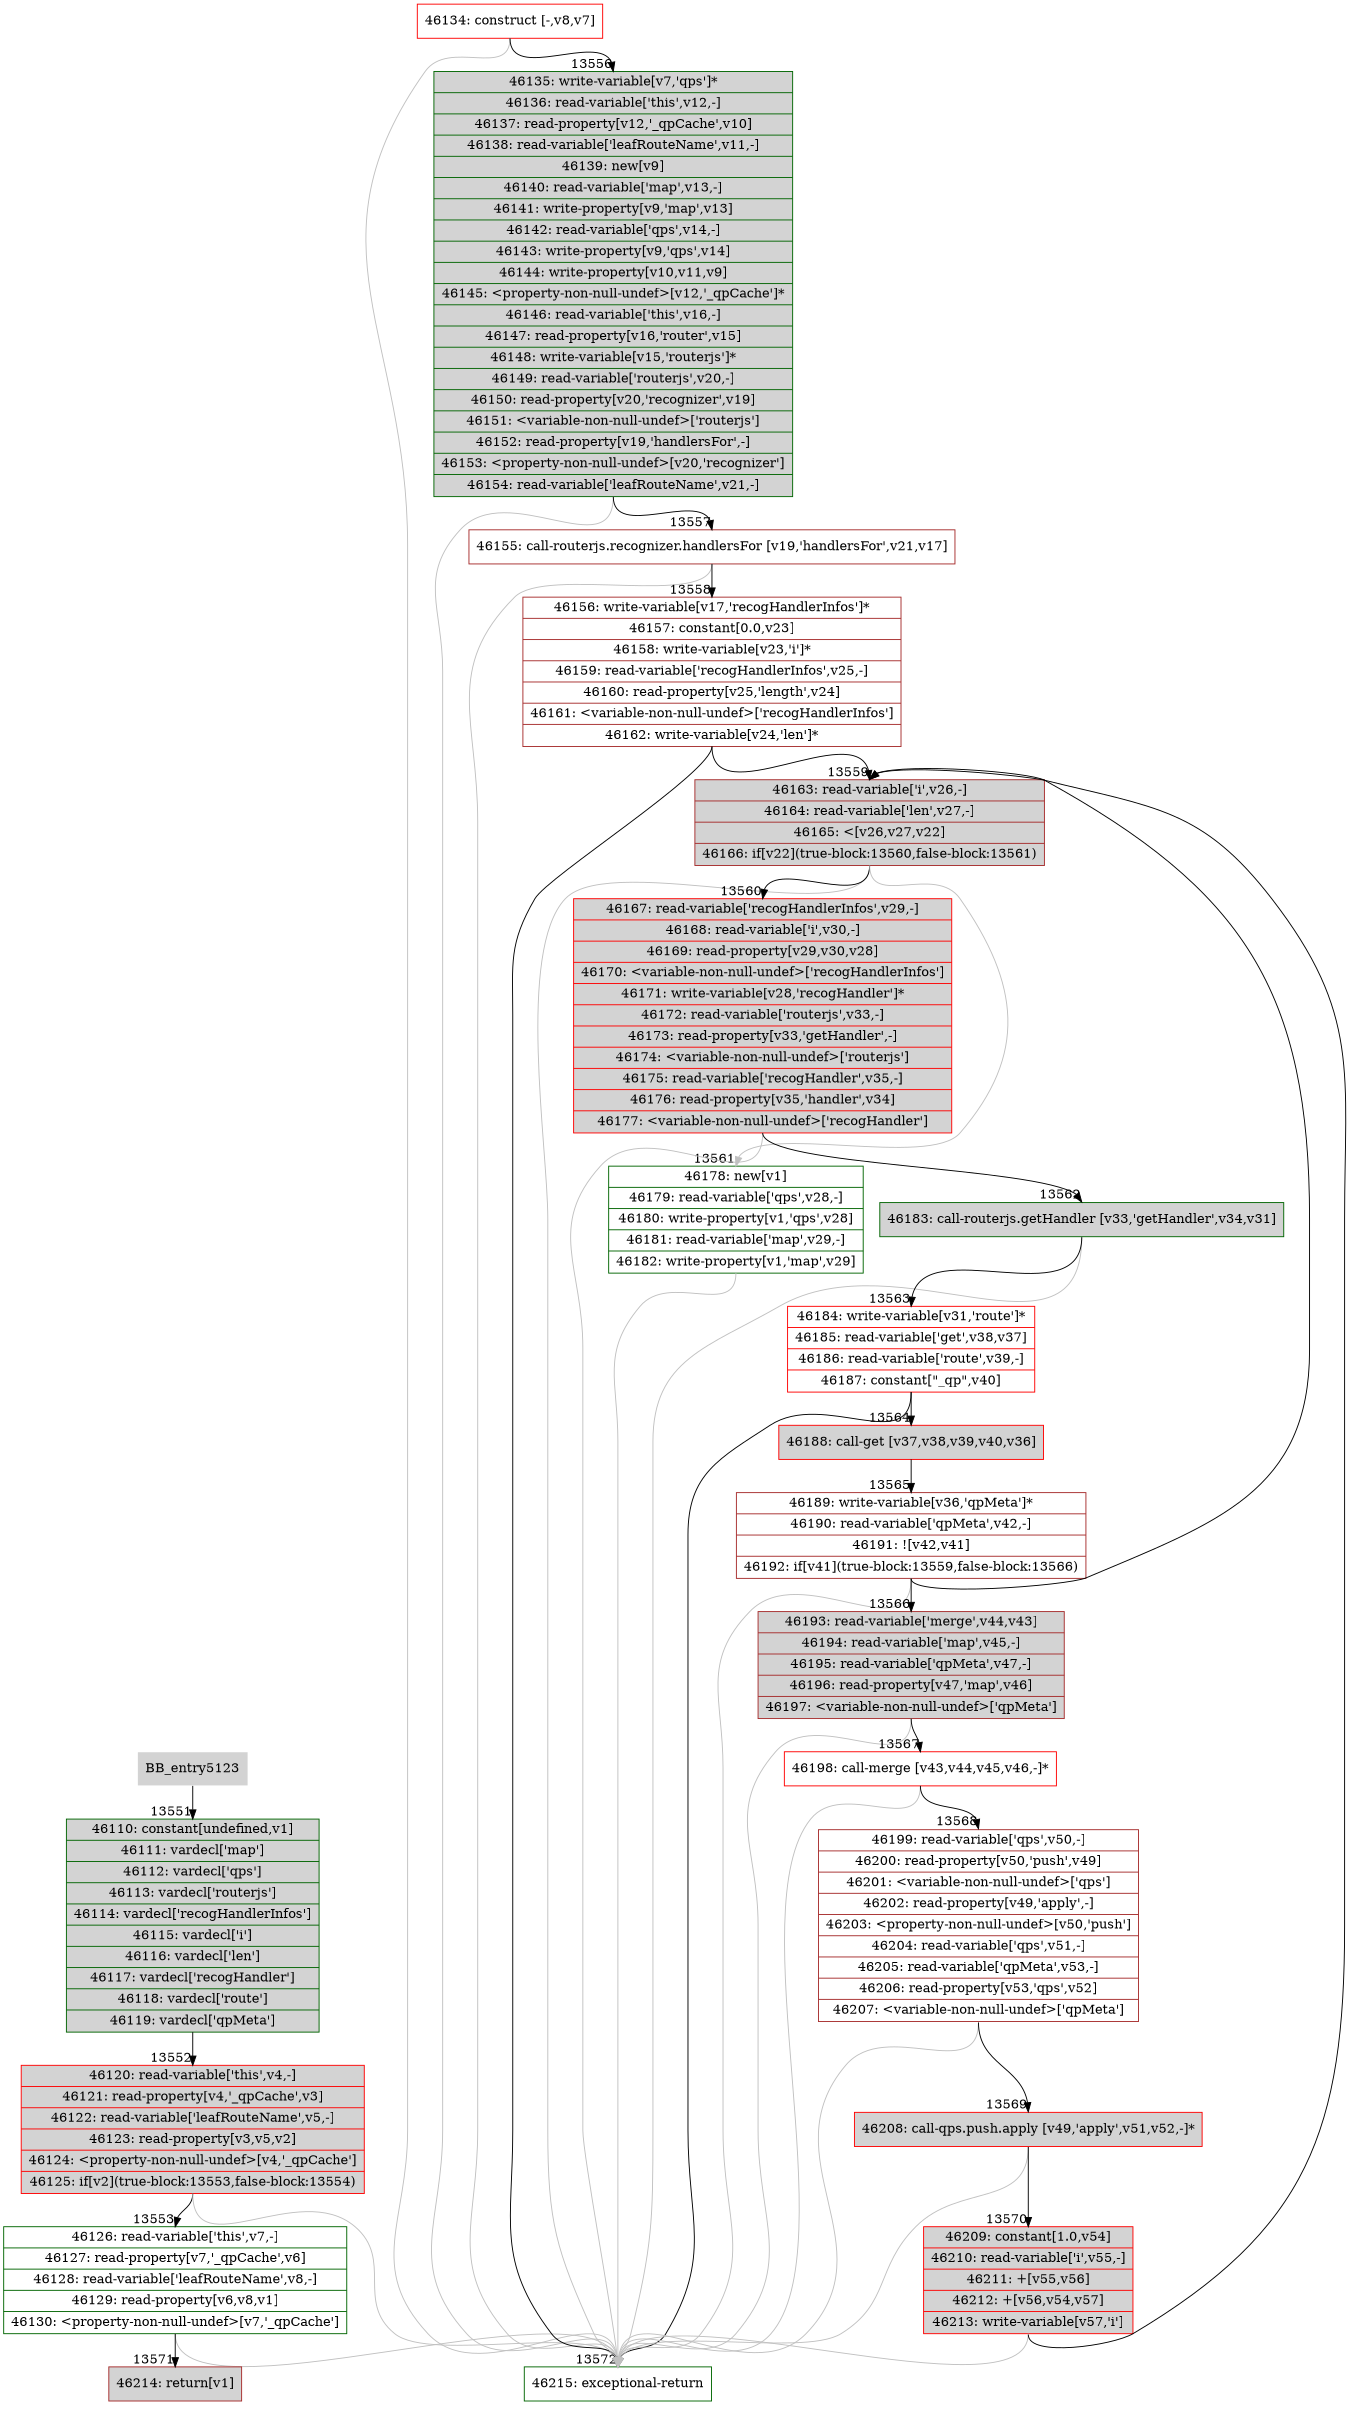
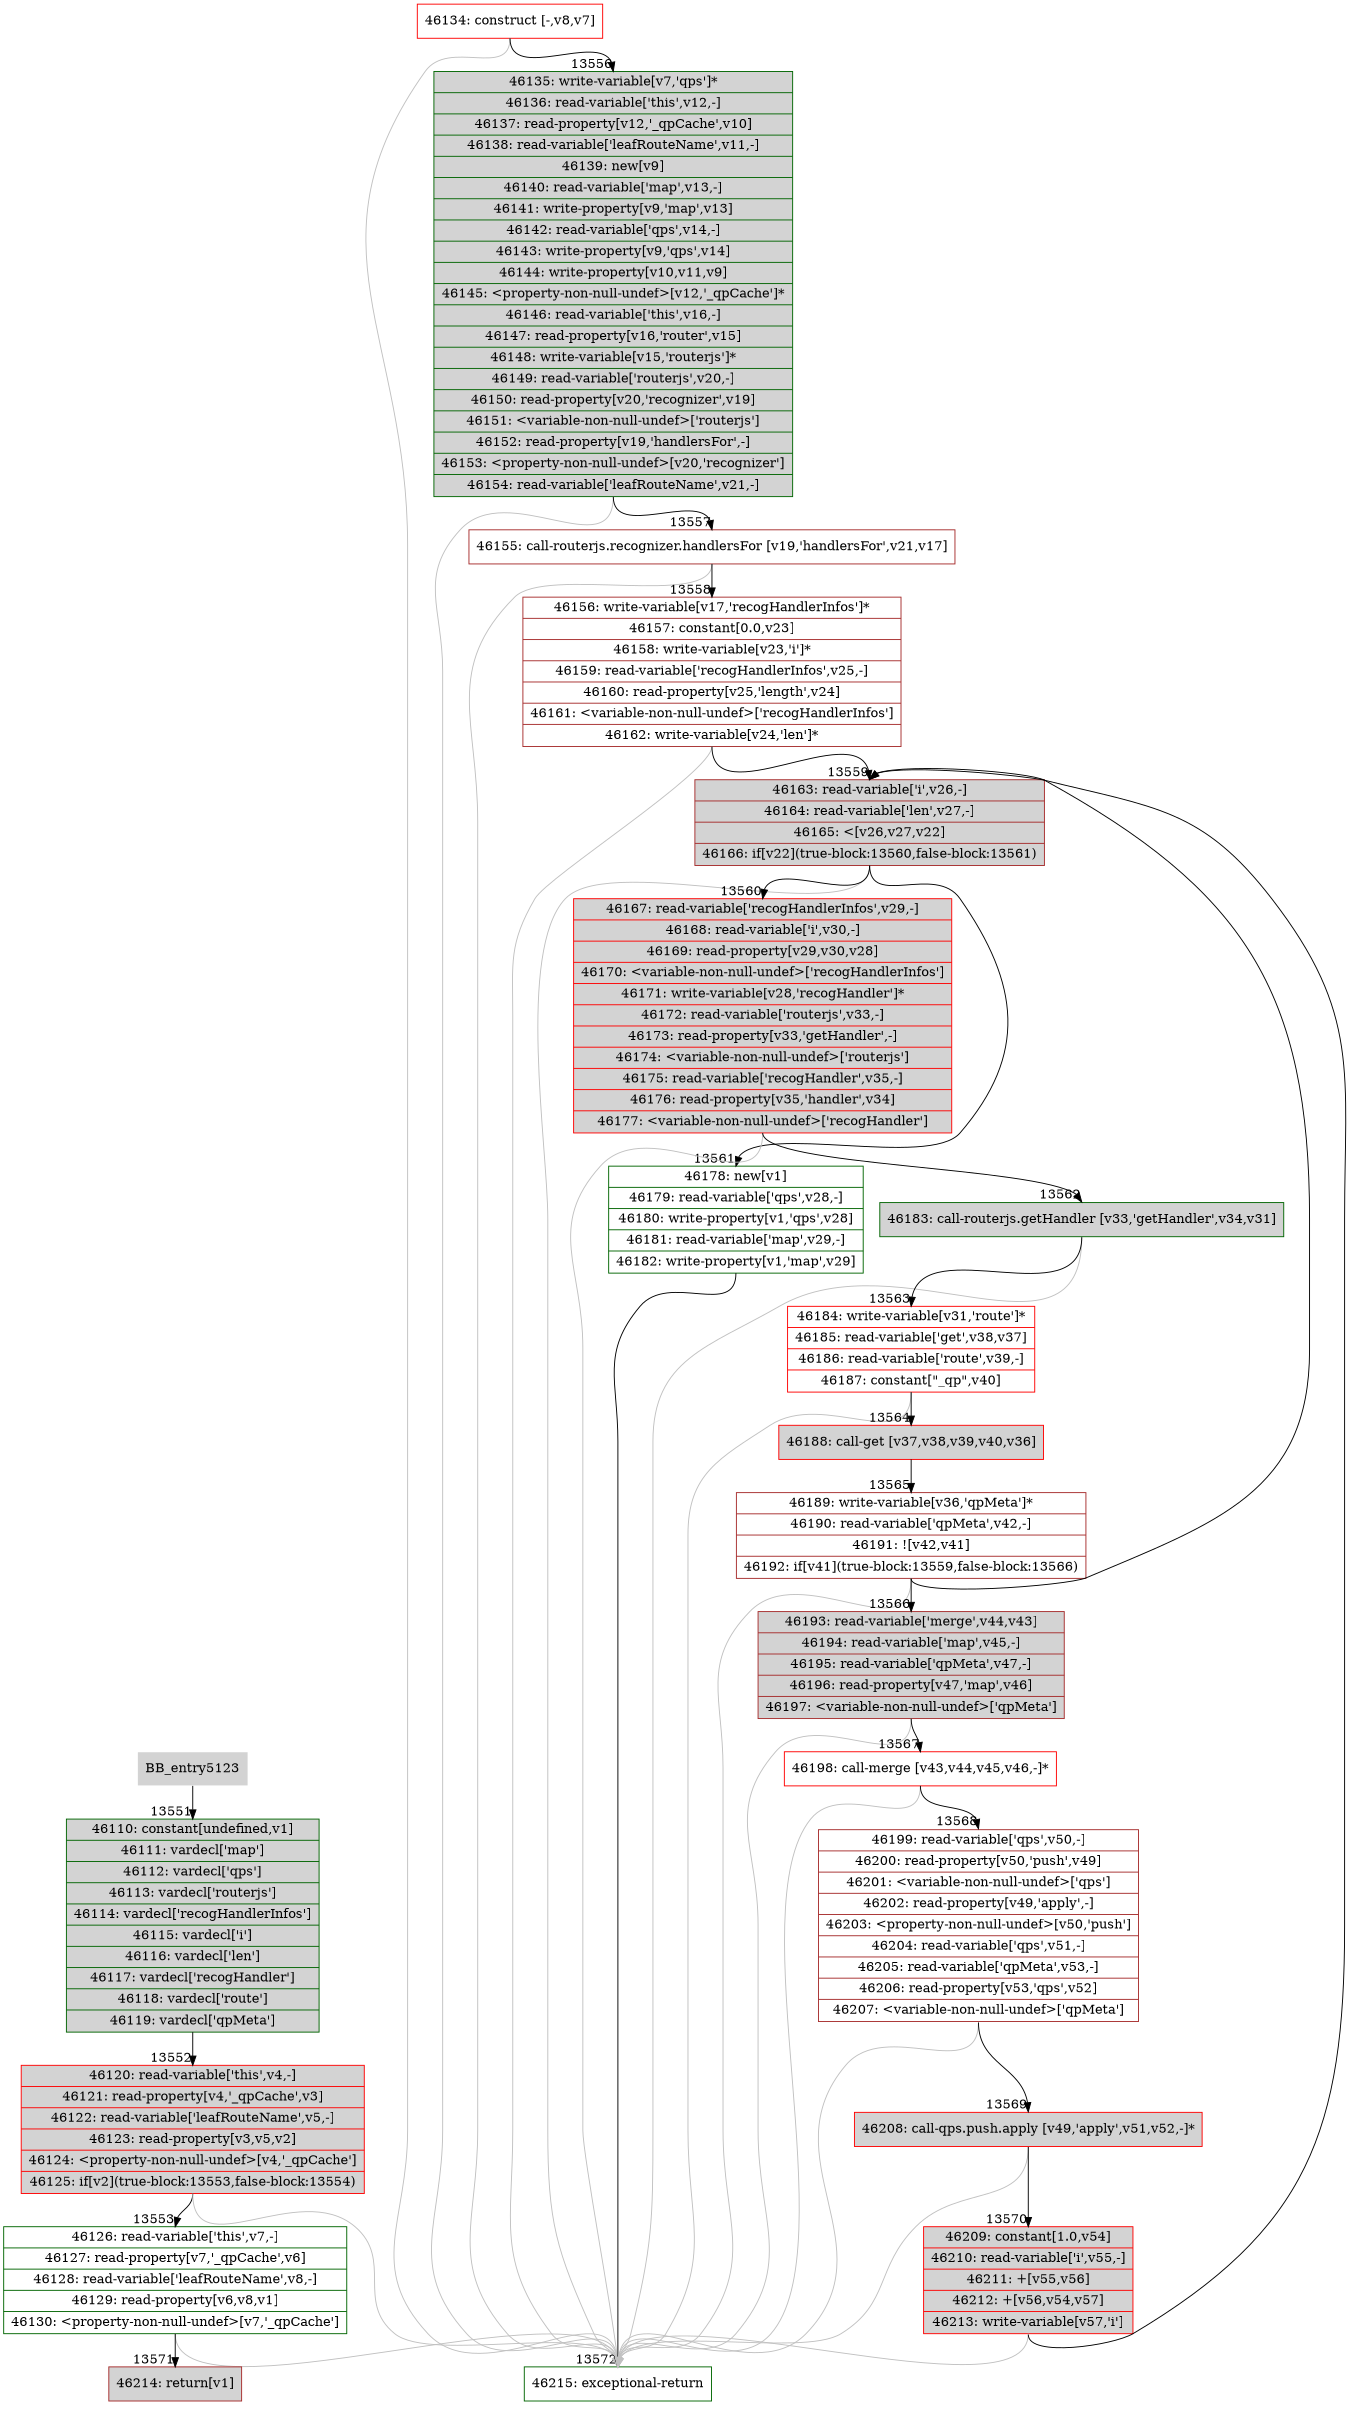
(997, 1075) -> (997, 1075)
(513, 1537) -> (513, 1537)
(618, 1772) -> (618, 1772)
(688, 1810) -> (688, 1810)
